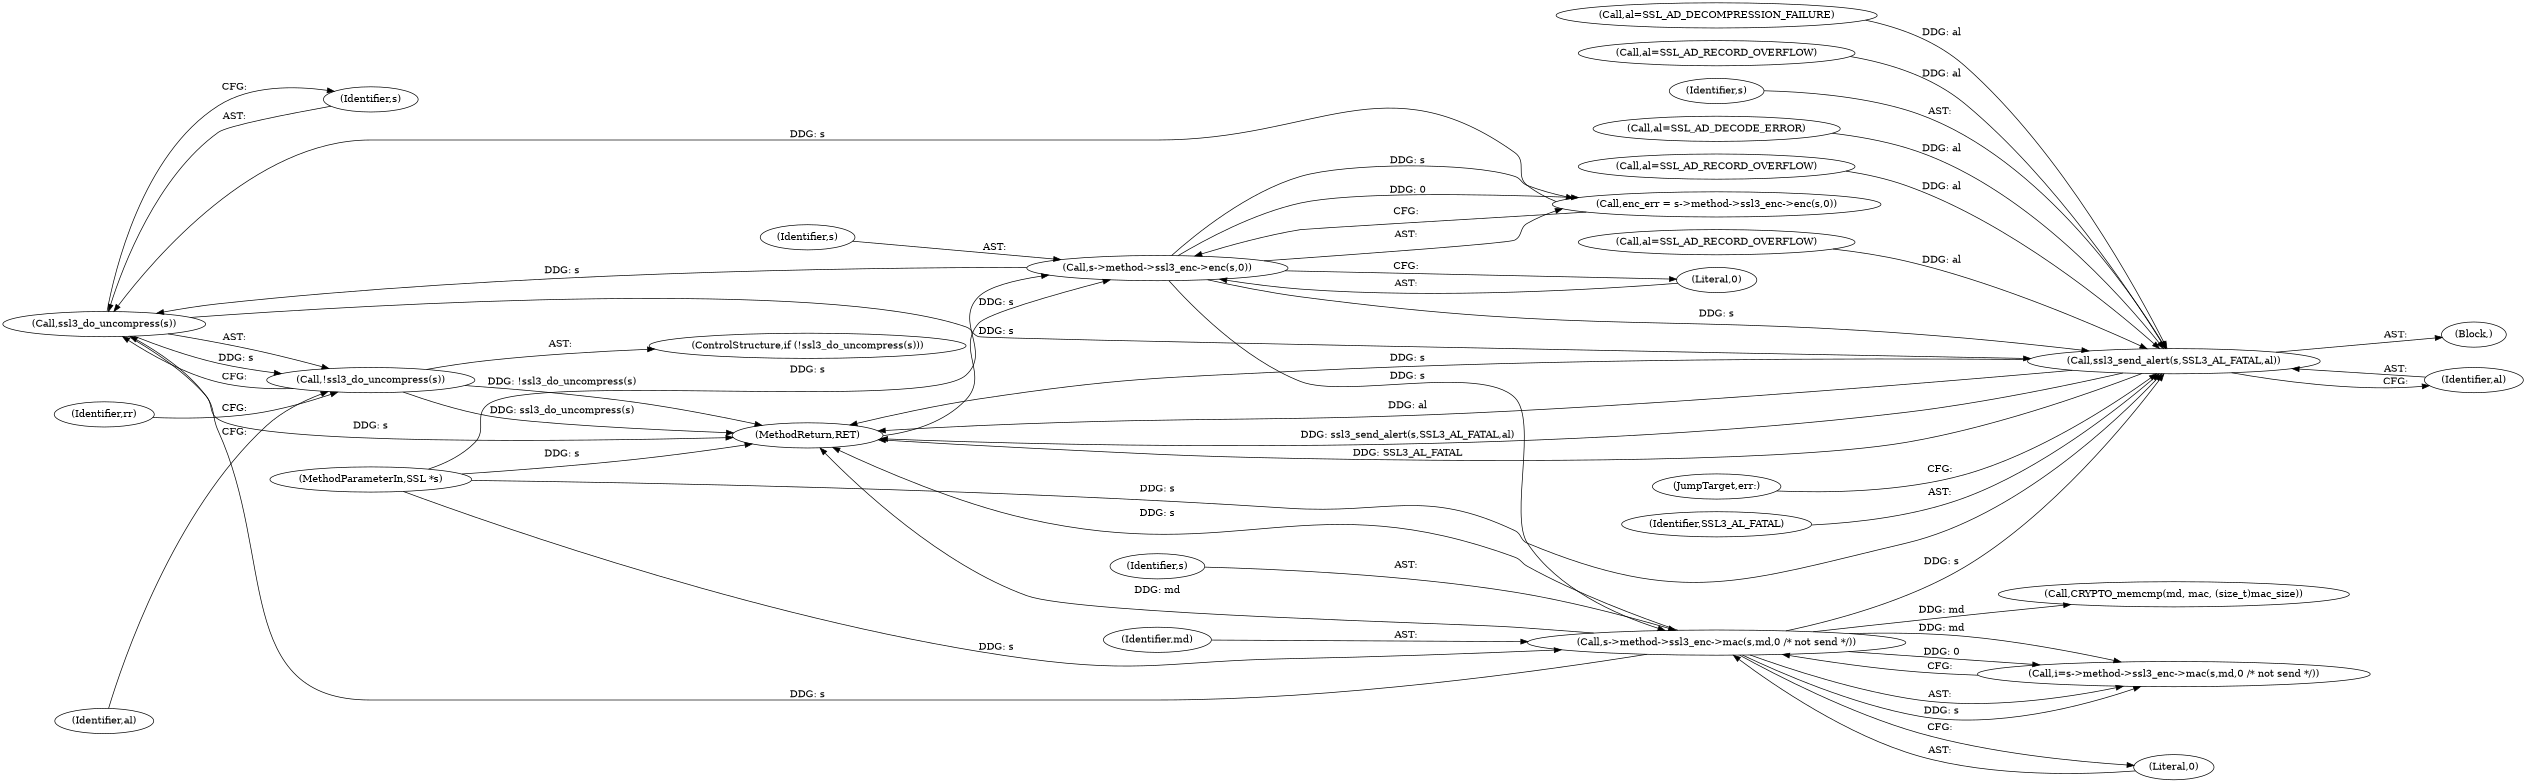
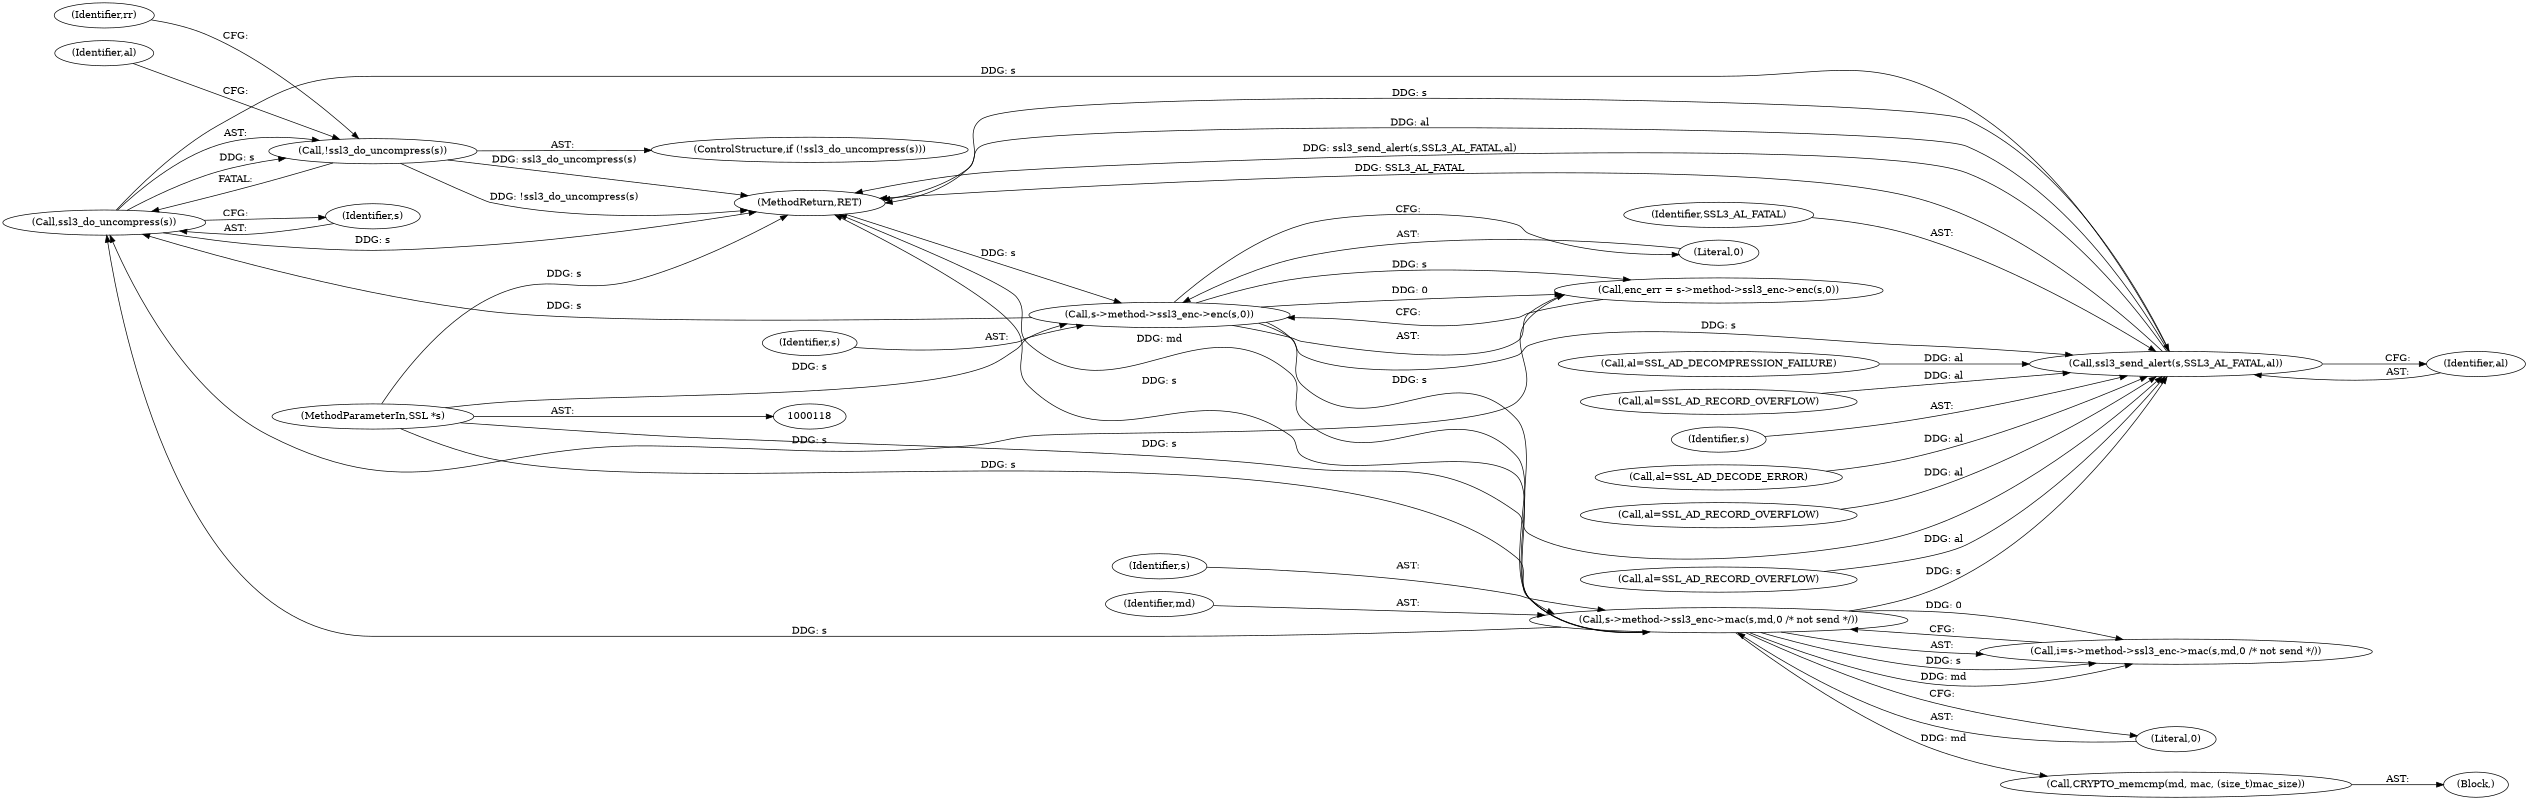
(2356, 345) -> (2394, 785)
(236, 377) -> (237, 180)
none -> (810, 416)
(1717, 486) -> none
